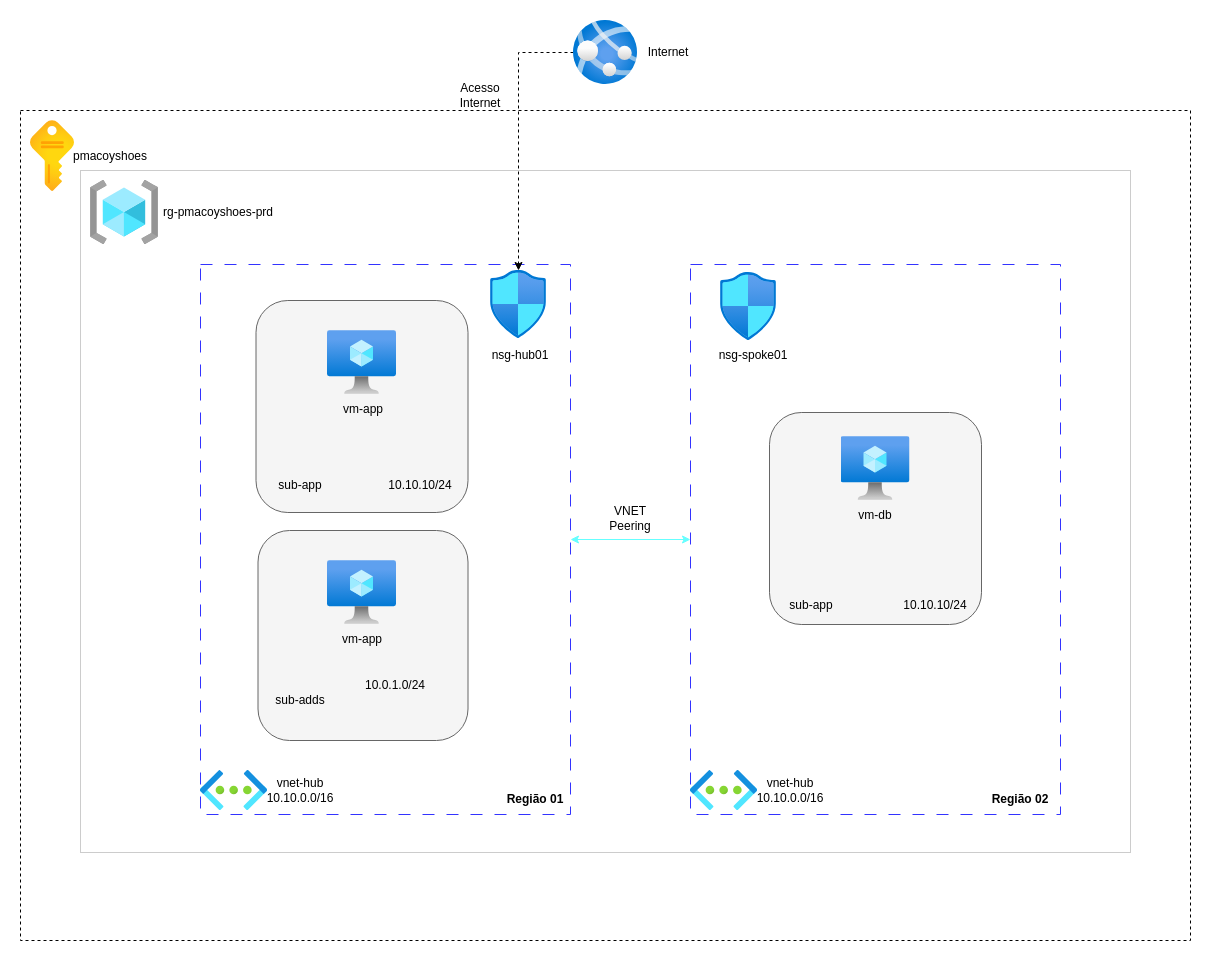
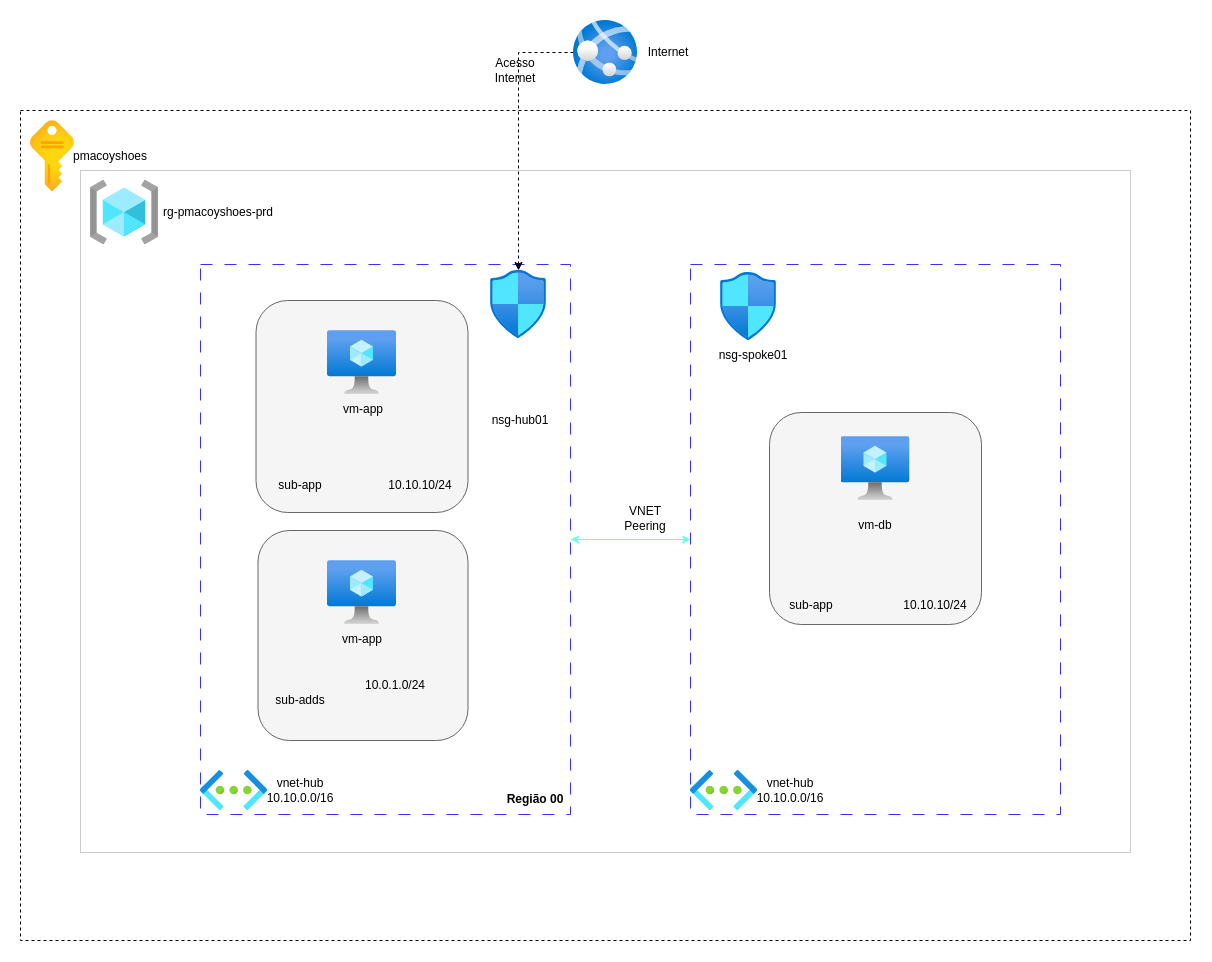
(481, 96) -> (516, 71)
(521, 356) -> (521, 421)
(876, 516) -> (876, 526)
(631, 519) -> (646, 519)
(536, 800) -> (536, 800)
(1021, 800) -> none
